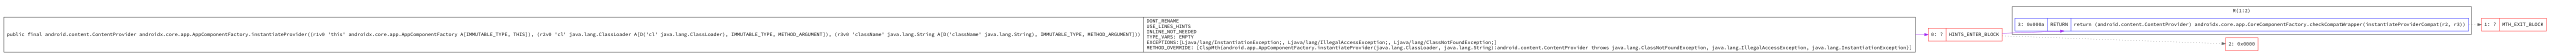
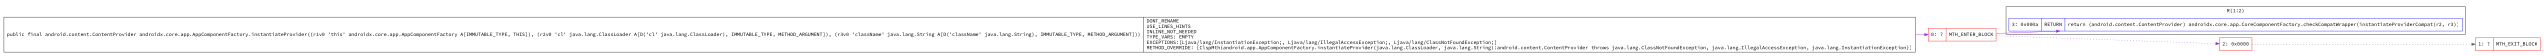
(2474, 25) -> (2362, 44)
(1974, 34) -> (1971, 34)
(2112, 40) -> (2106, 40)
